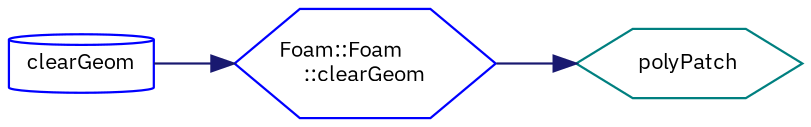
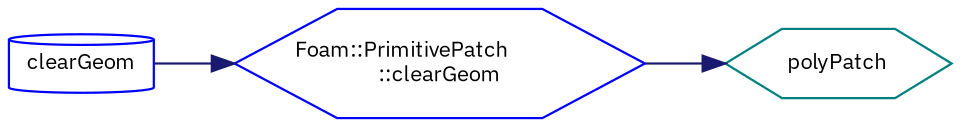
(365, 64) -> (440, 64)
